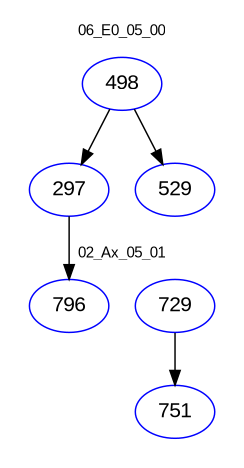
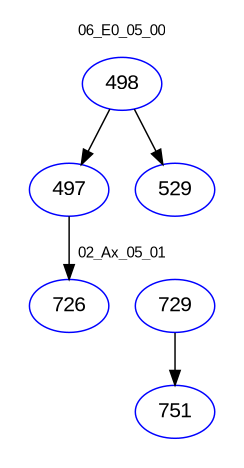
(69, 190) -> (69, 190)
(69, 306) -> (69, 306)
